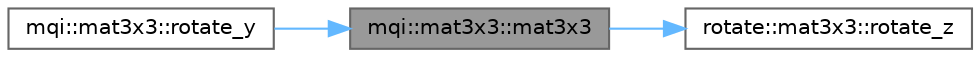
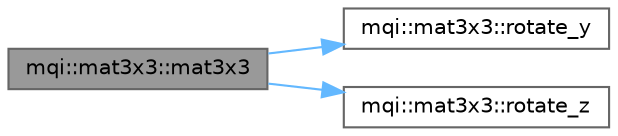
(301, 29) -> (295, 50)
(829, 29) -> (476, 107)
